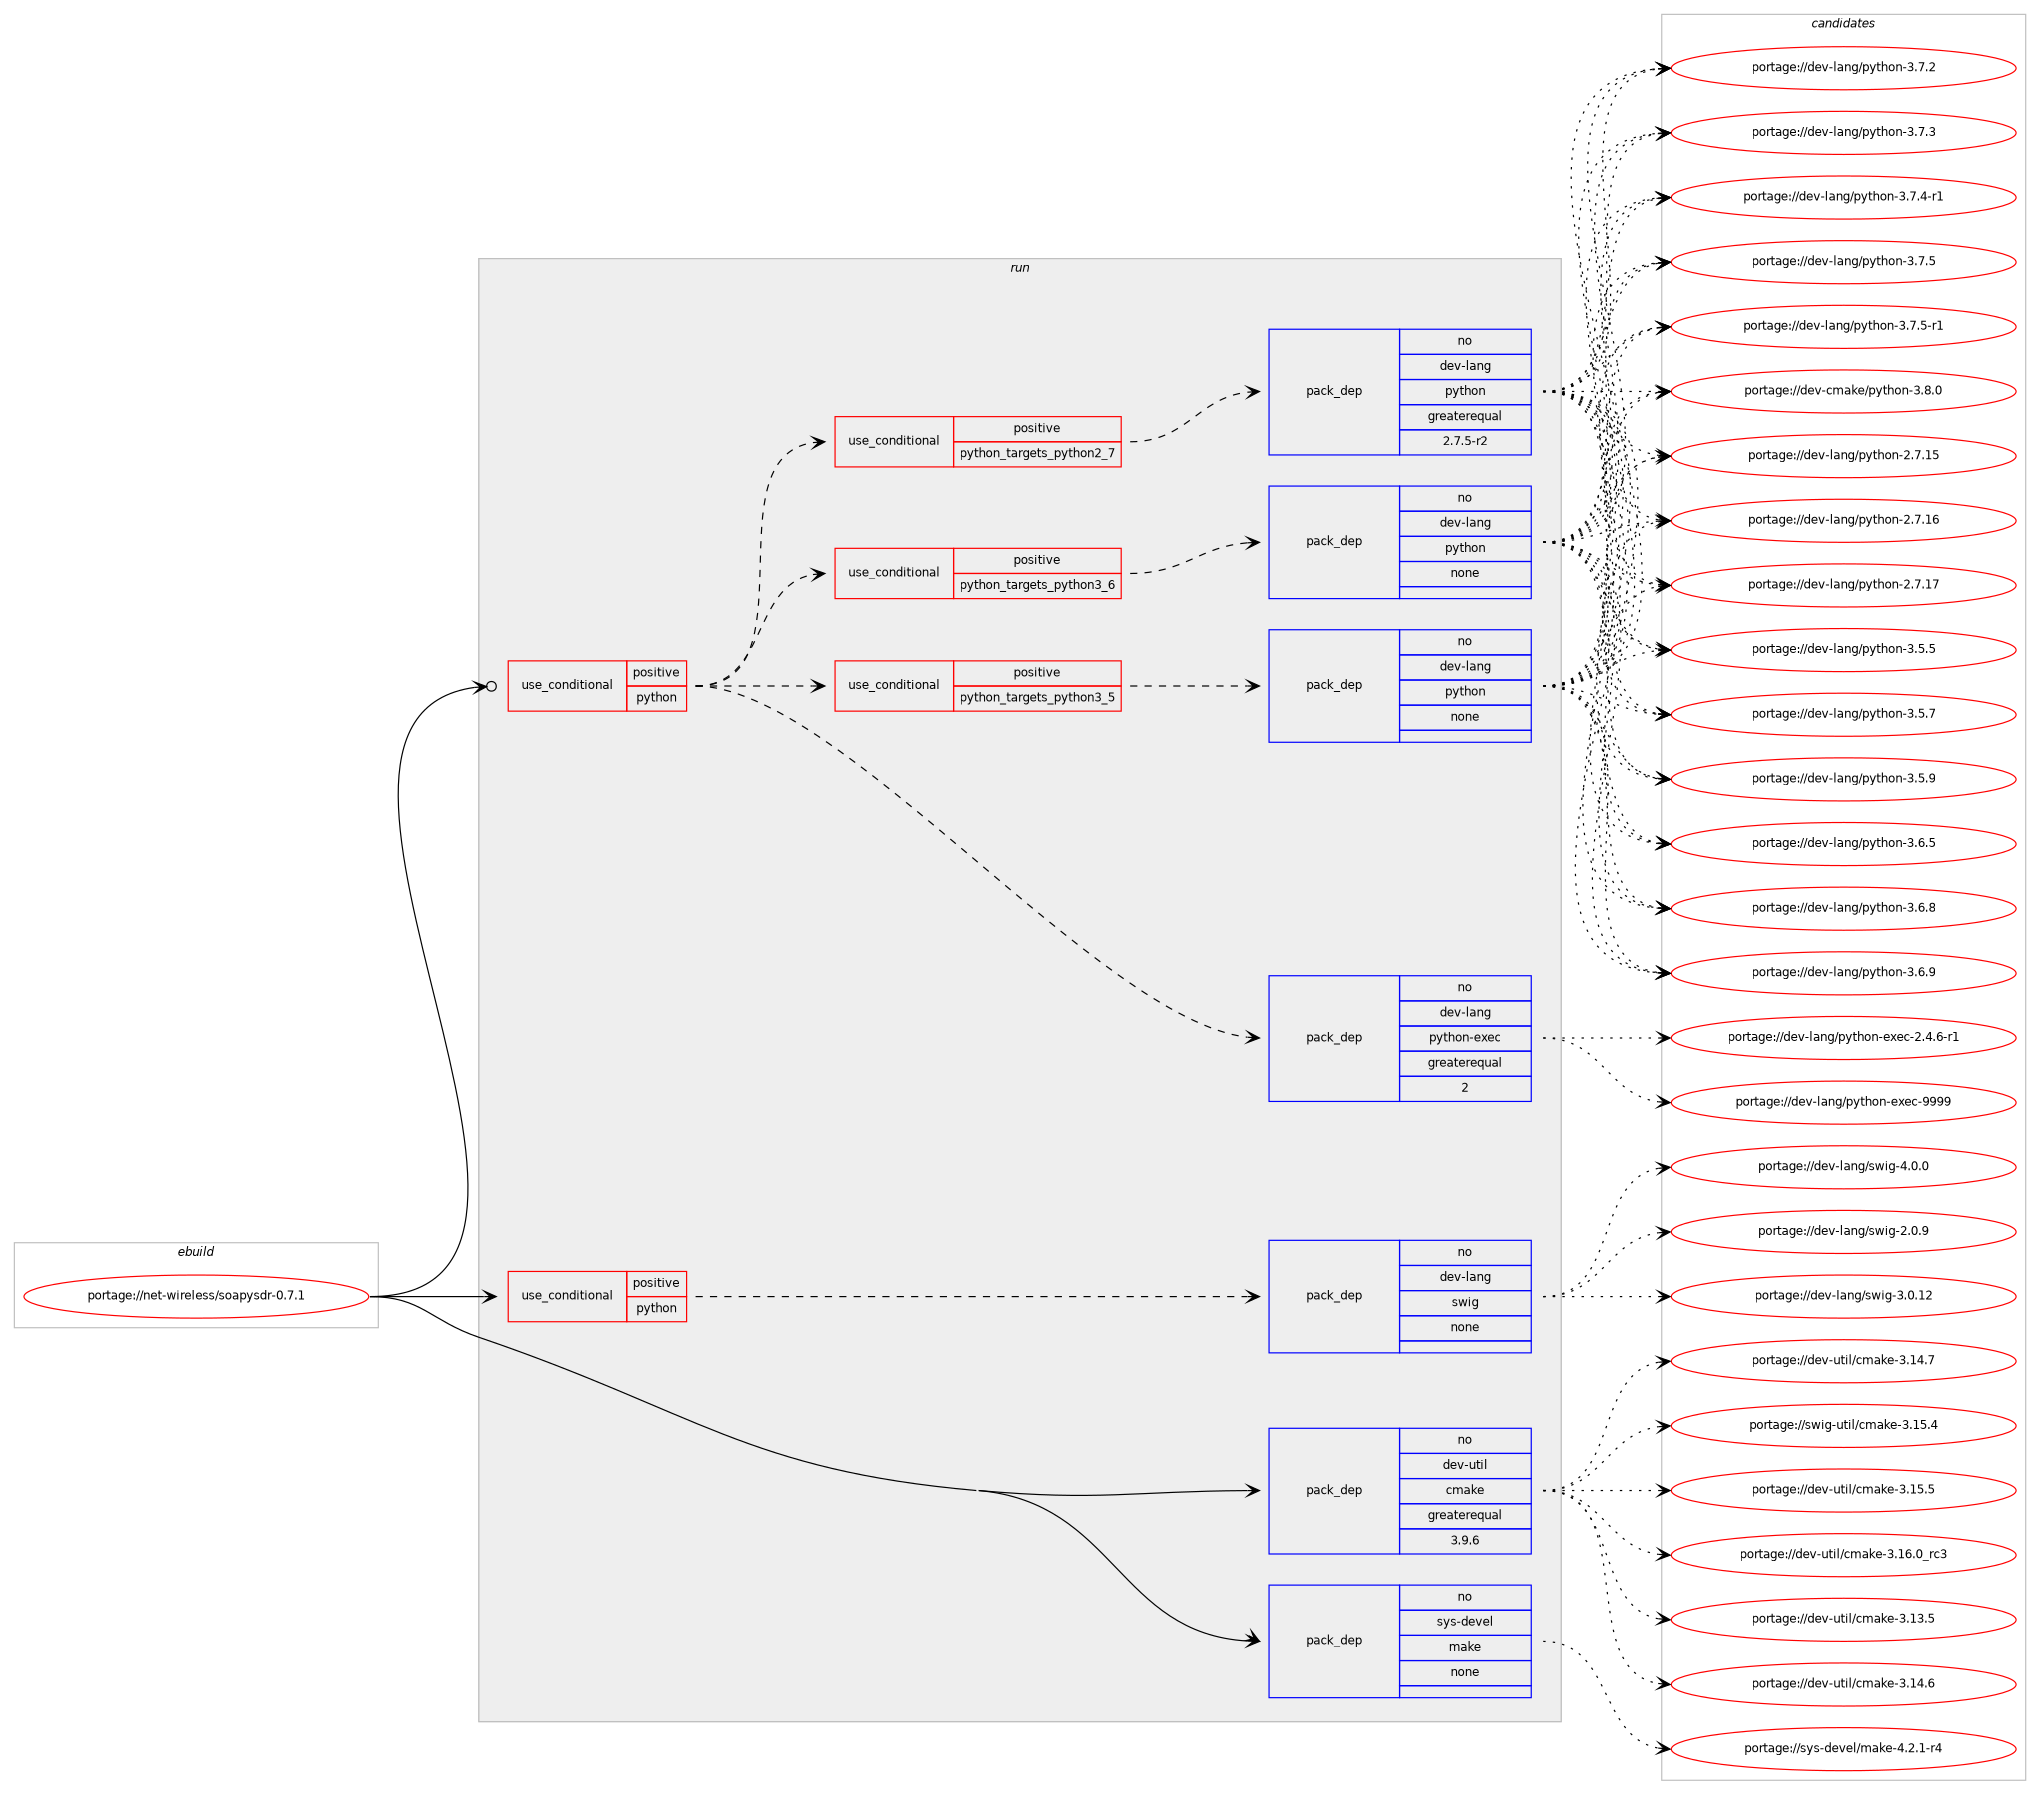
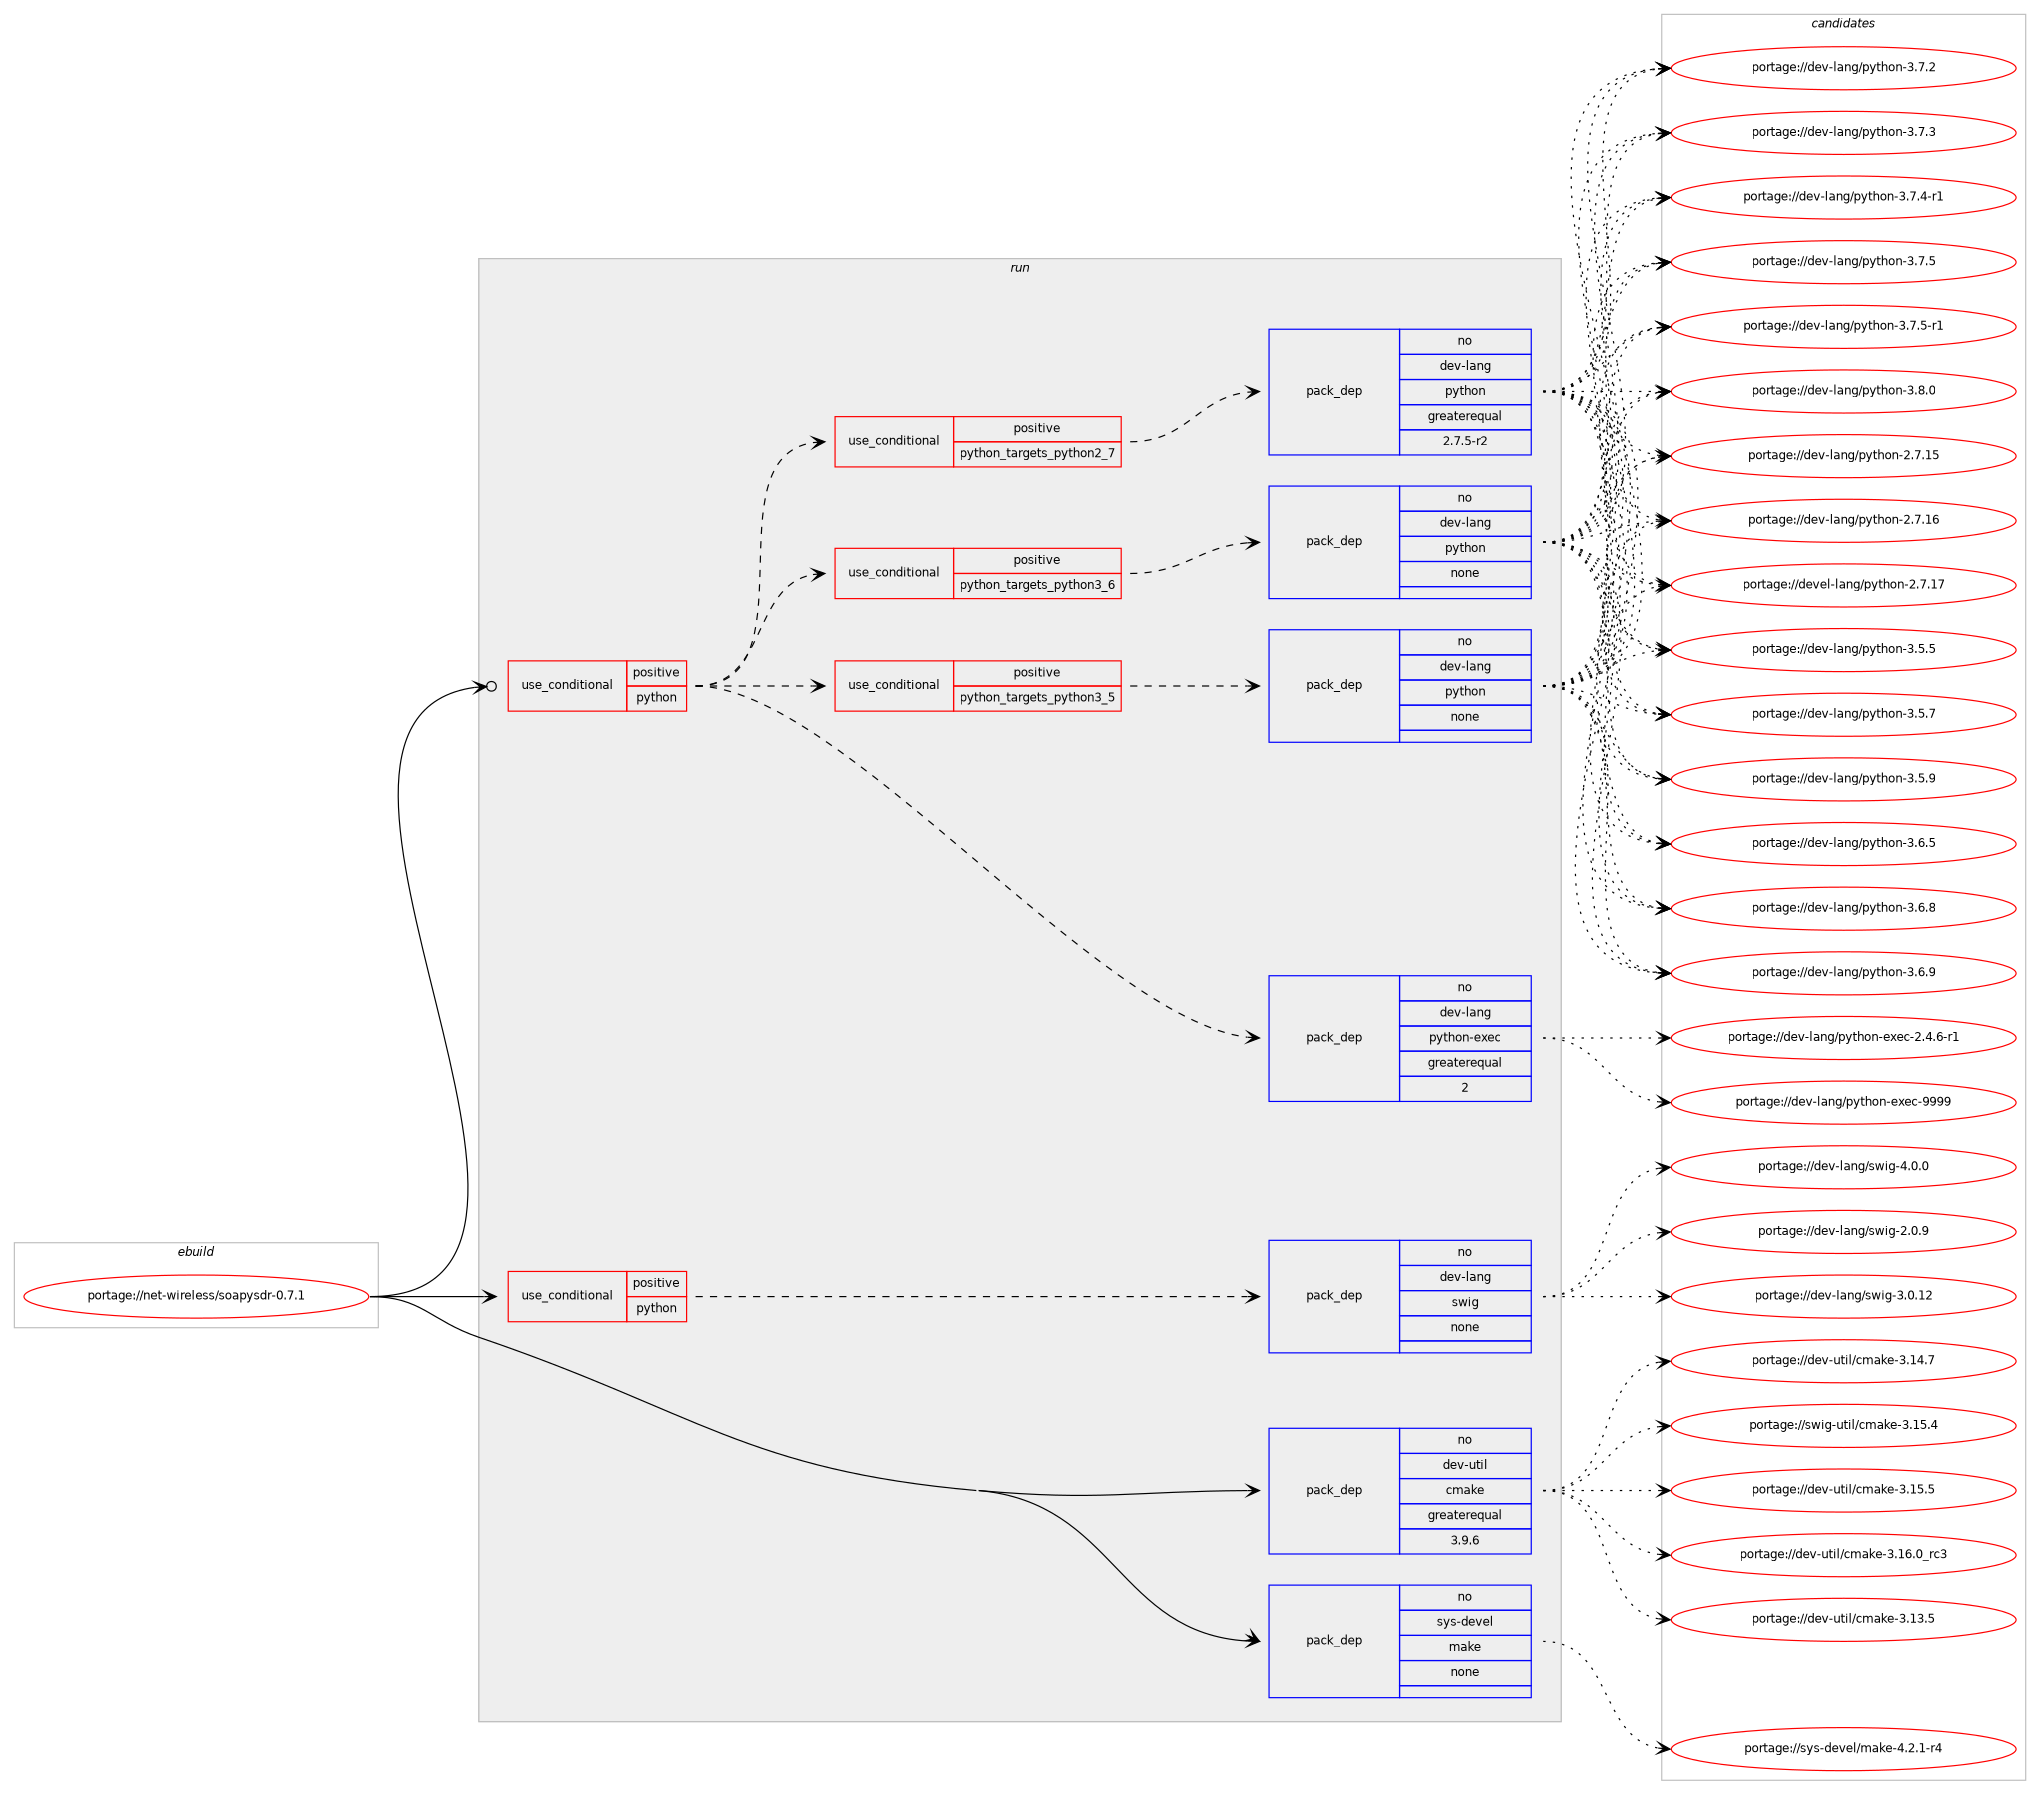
(1844, 391) -> (1844, 391)
(1844, 585) -> (1844, 585)
(1844, 1684) -> none
